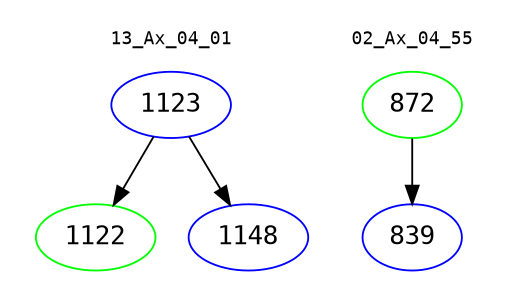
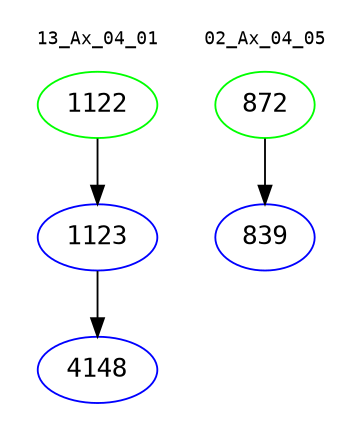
(413, 40) -> (266, 40)
(138, 163) -> (98, 162)
(248, 237) -> (98, 370)
